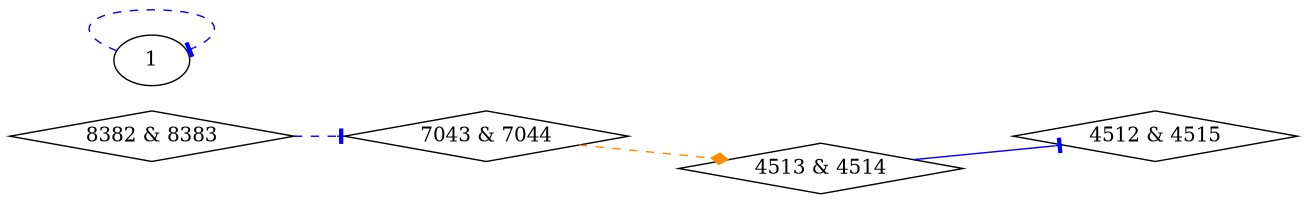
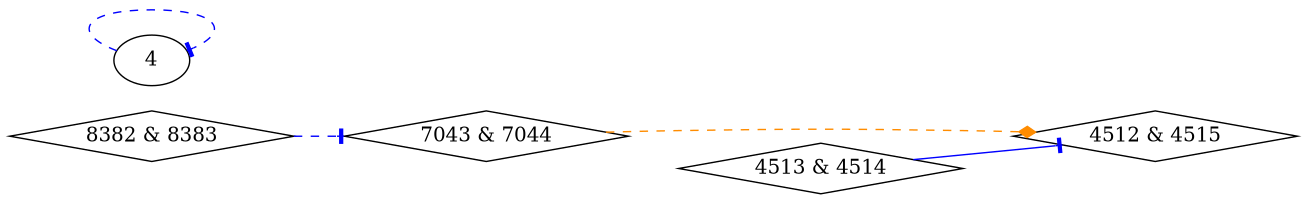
(152, 60) -> (152, 60)
(645, 151) -> (812, 129)
